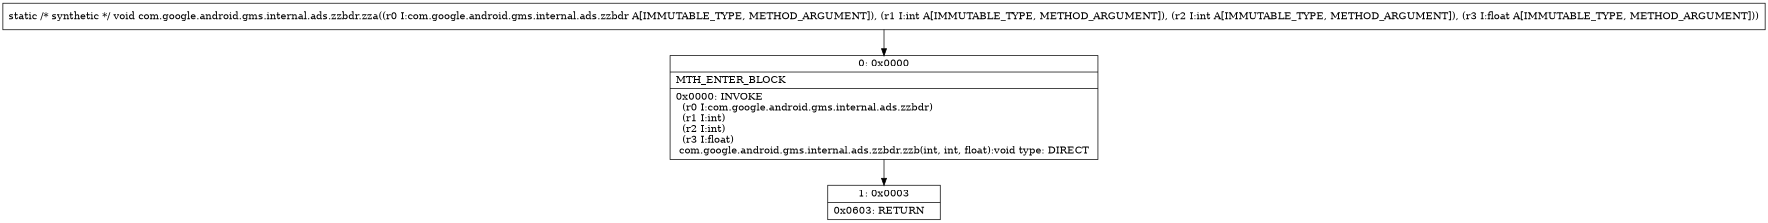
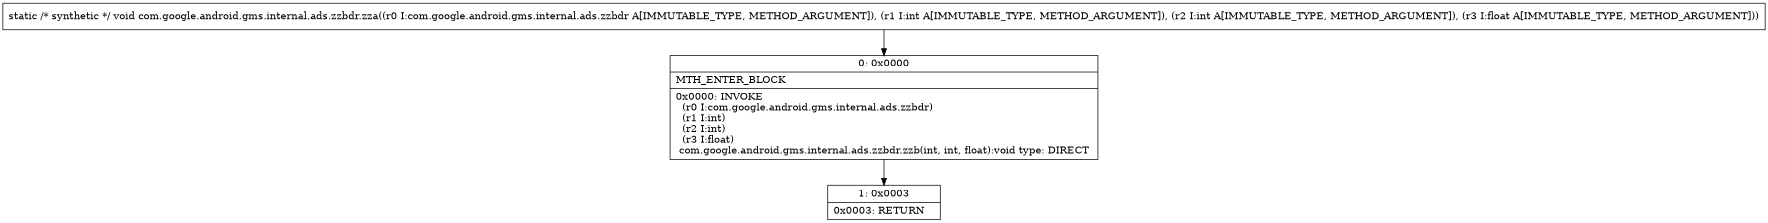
(884, 211) -> (884, 211)
